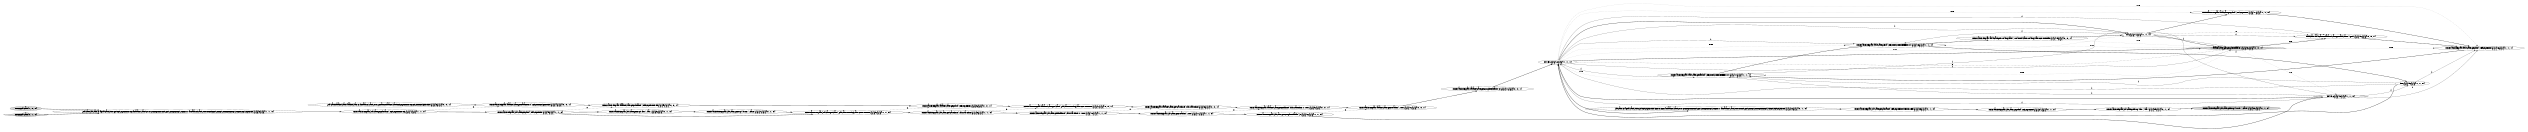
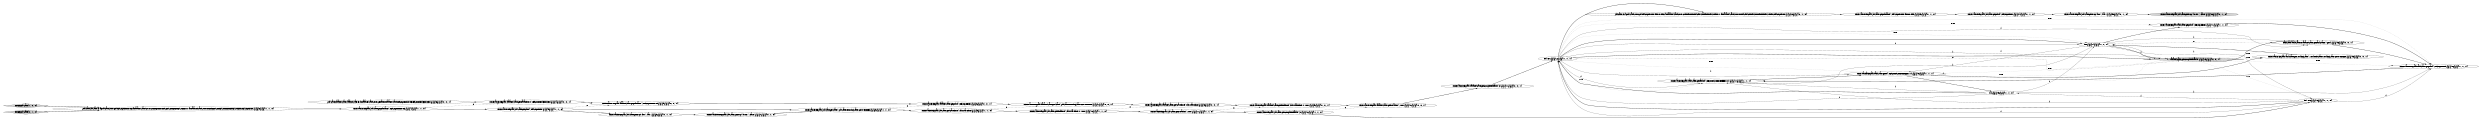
none -> (2057, 78)
(2341, 96) -> (2318, 101)
(26, 109) -> (26, 106)
